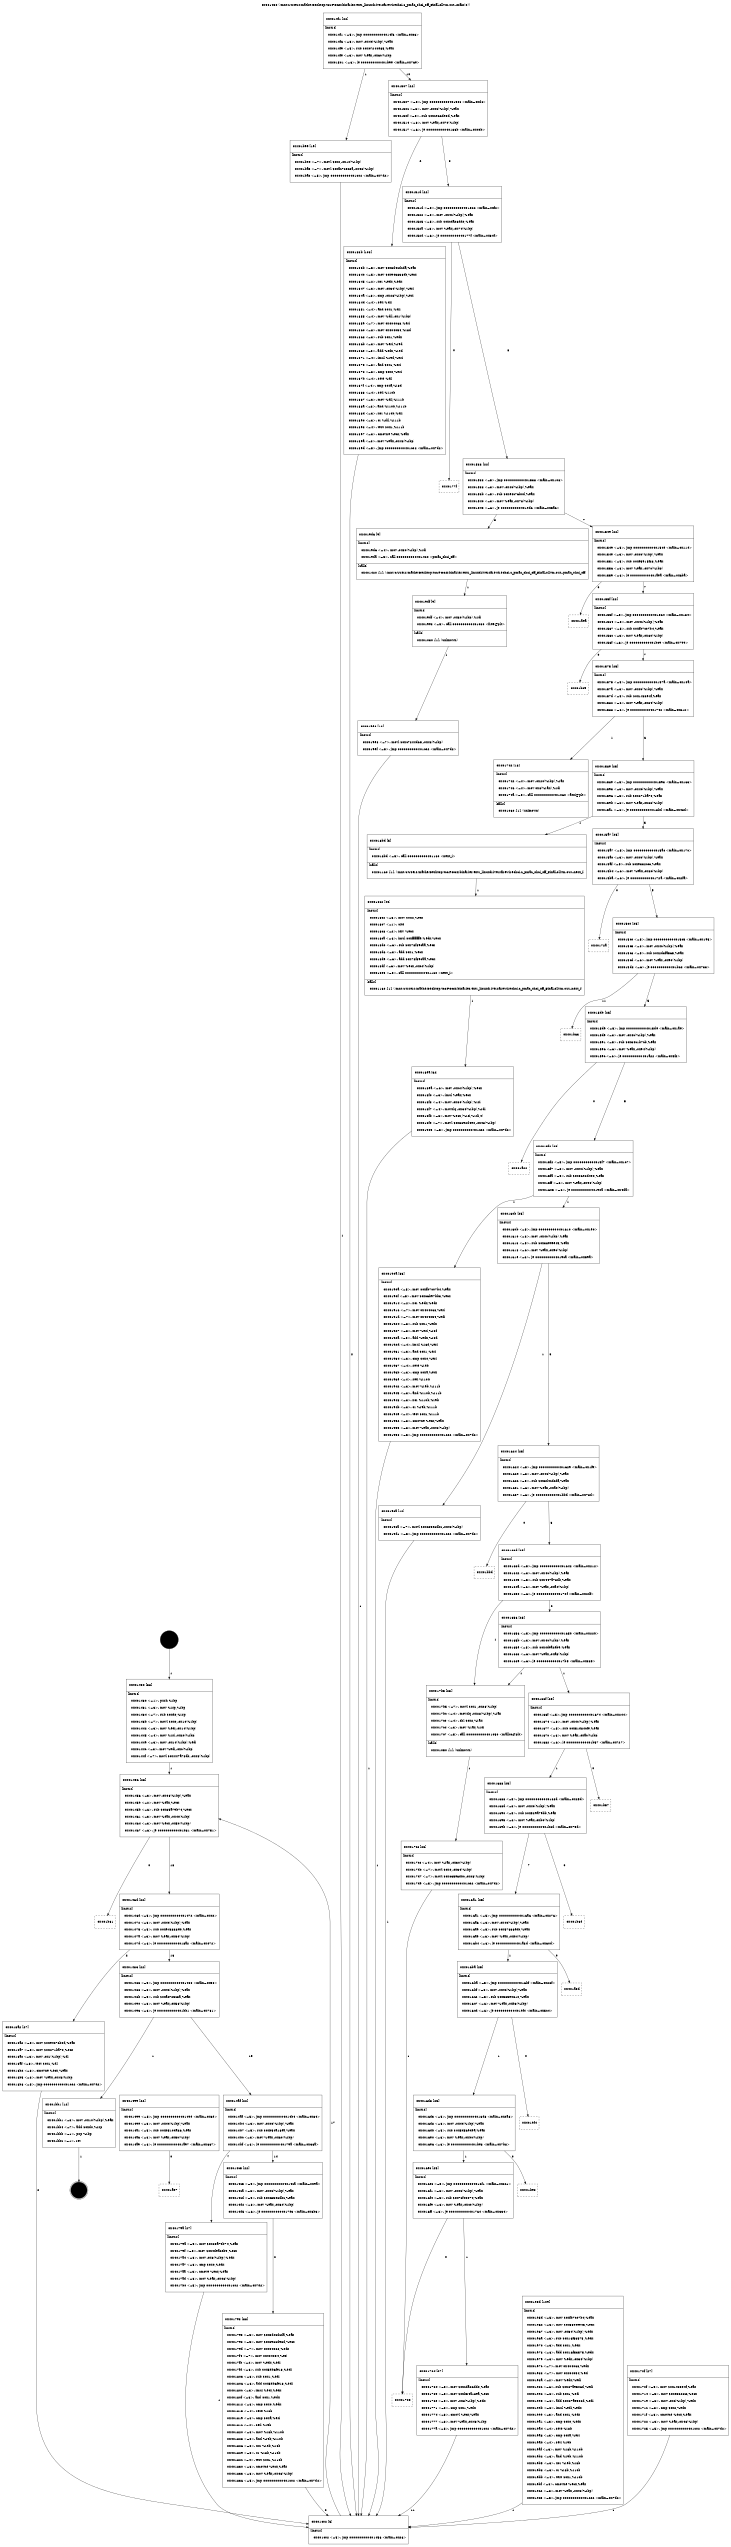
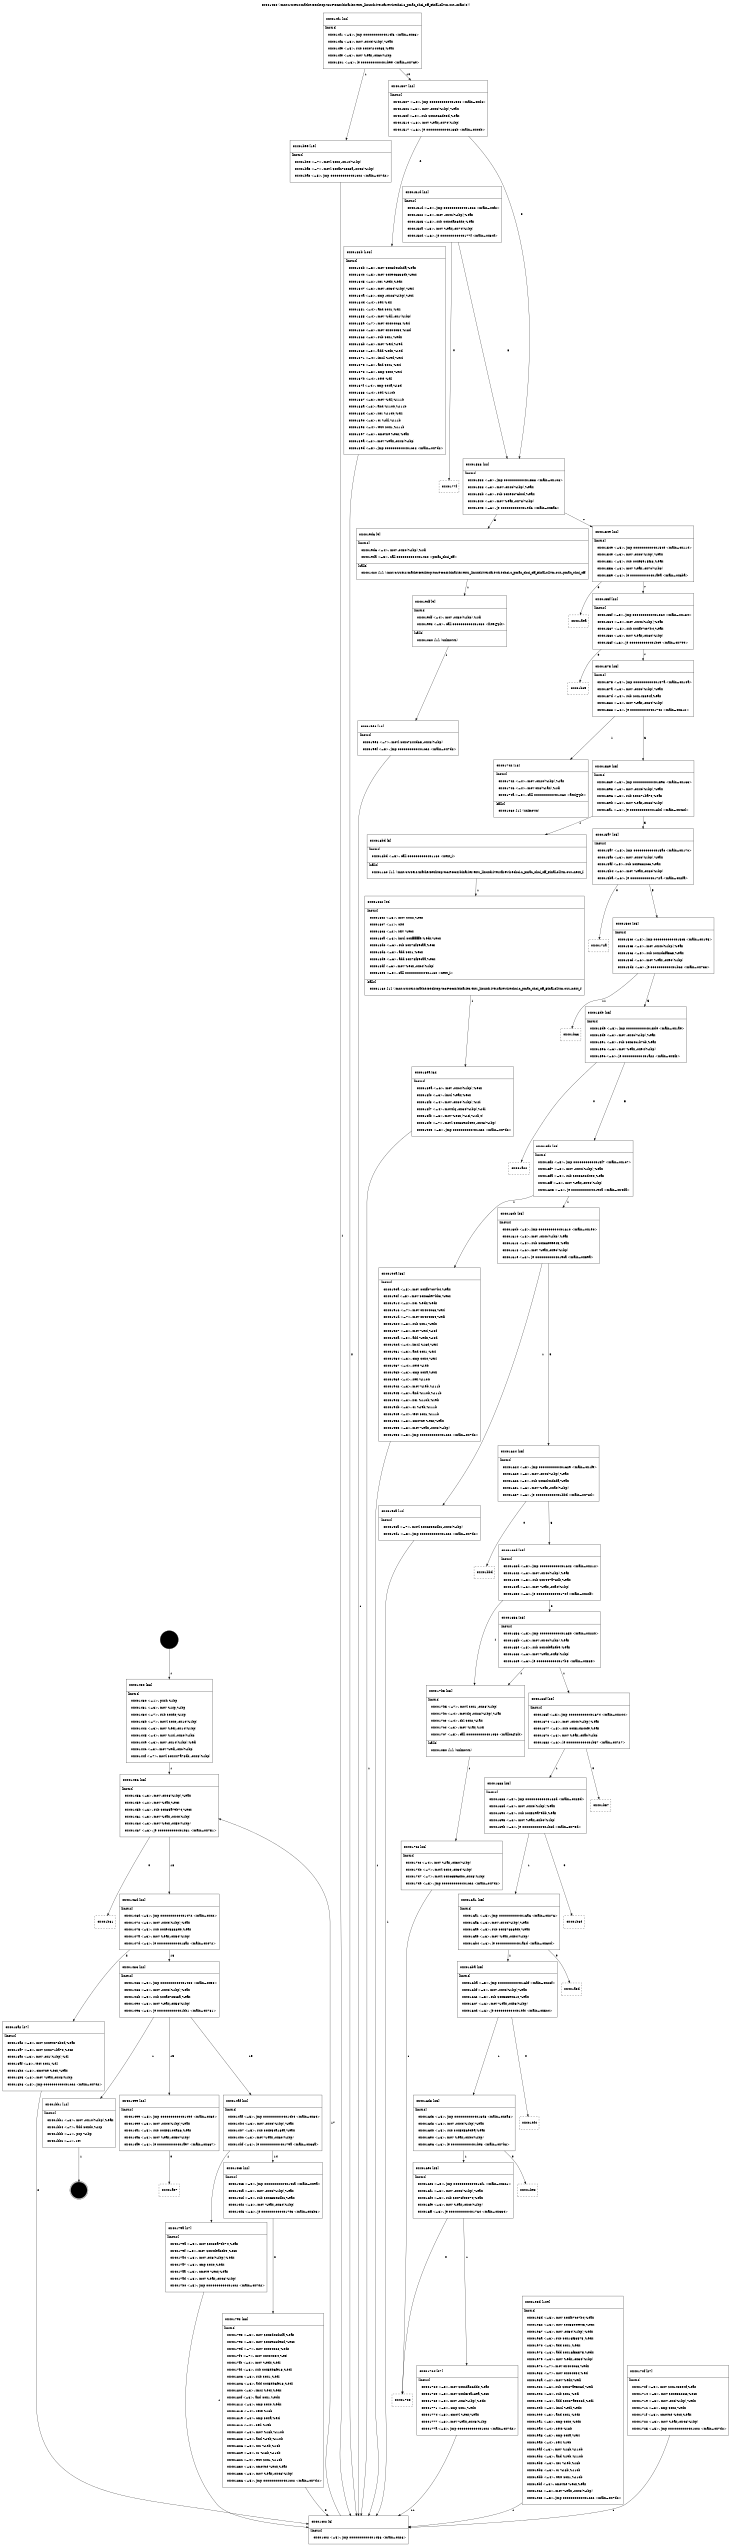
(445, 160) -> (527, 290)
(528, 1866) -> (528, 1866)
none -> (169, 2055)
(228, 2157) -> (228, 2157)
